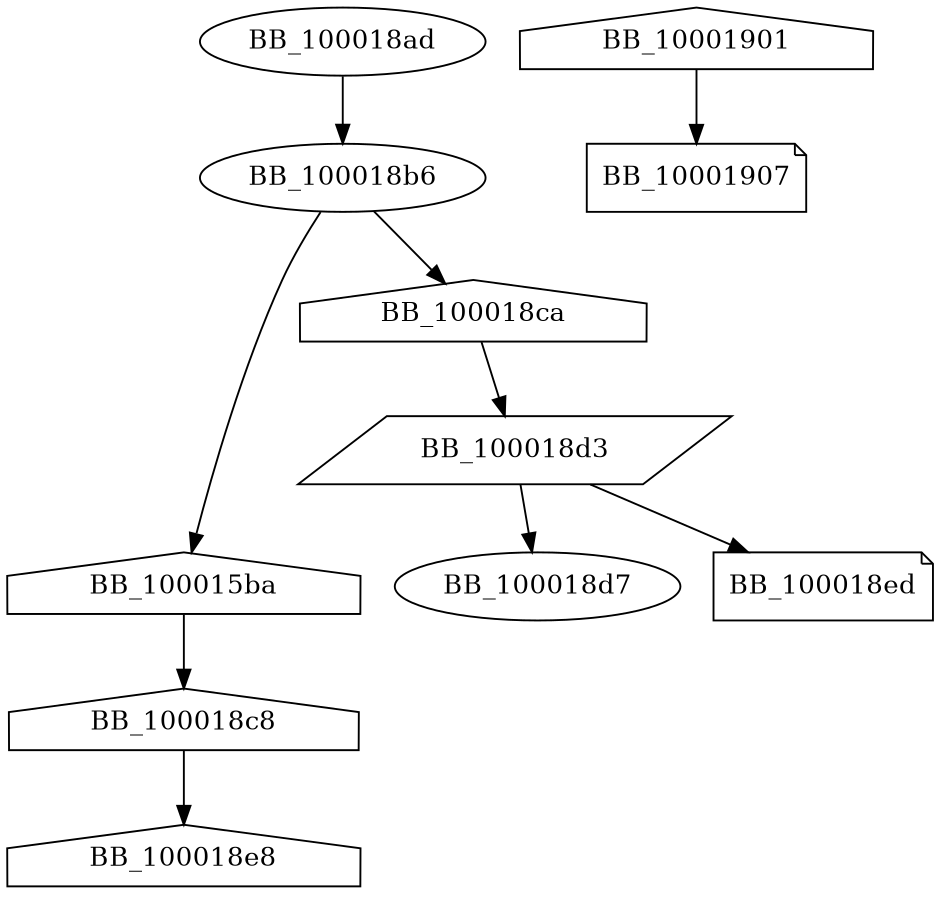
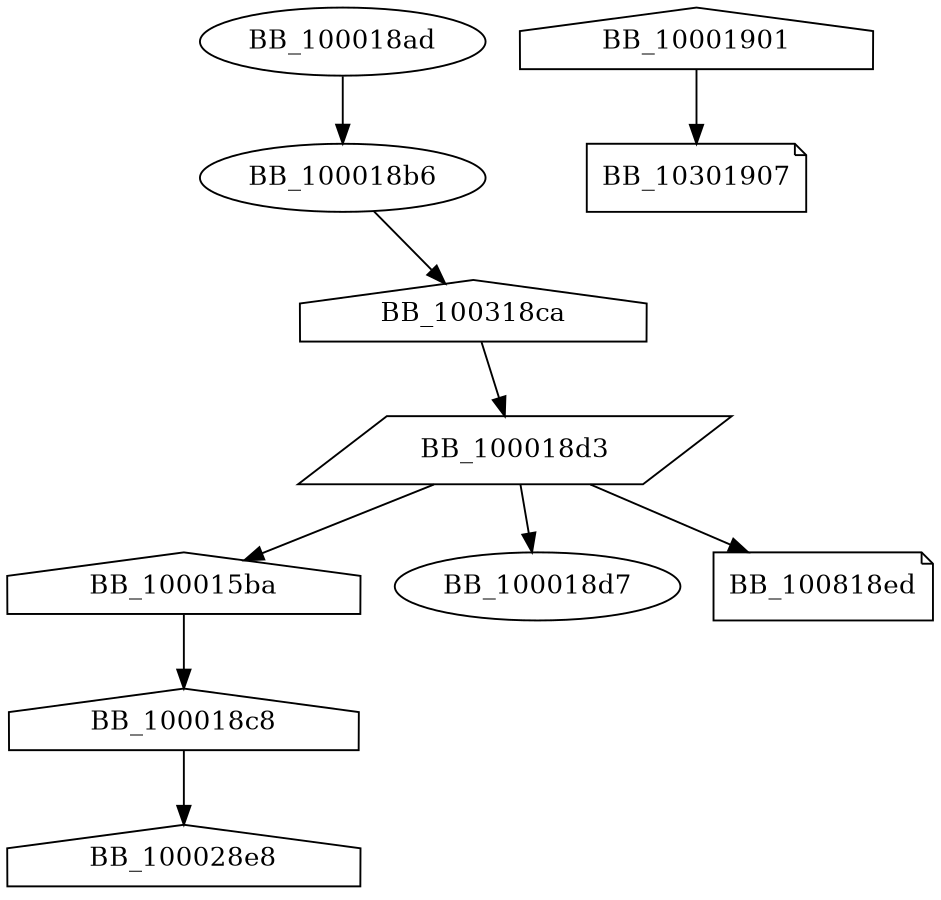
(696, 178) -> (696, 178)
(473, 314) -> (473, 314)
(247, 368) -> (348, 519)
(823, 586) -> (823, 586)
(184, 859) -> (184, 859)
